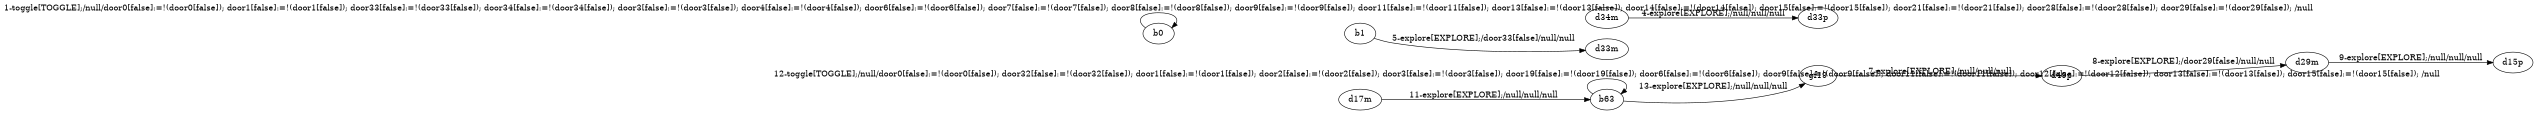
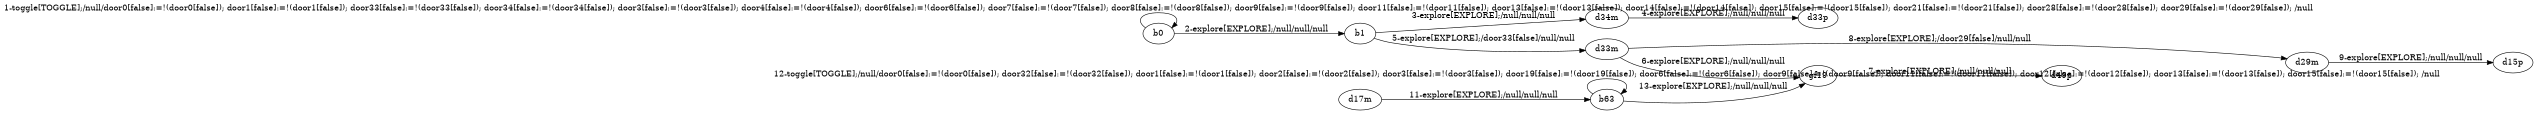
none -> (1478, 26)
none -> (1256, 34)
(2181, 72) -> (1955, 44)
none -> (1705, 77)
